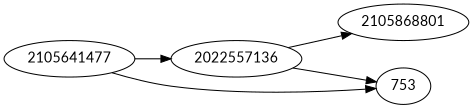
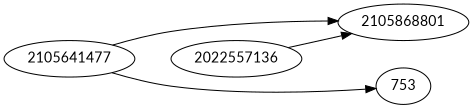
(148, 59) -> (219, 26)
(330, 74) -> none
